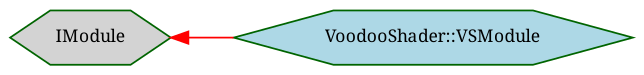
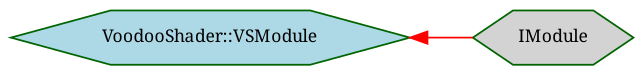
(211, 38) -> (450, 38)
